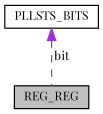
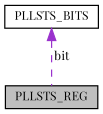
(52, 97) -> (52, 97)
